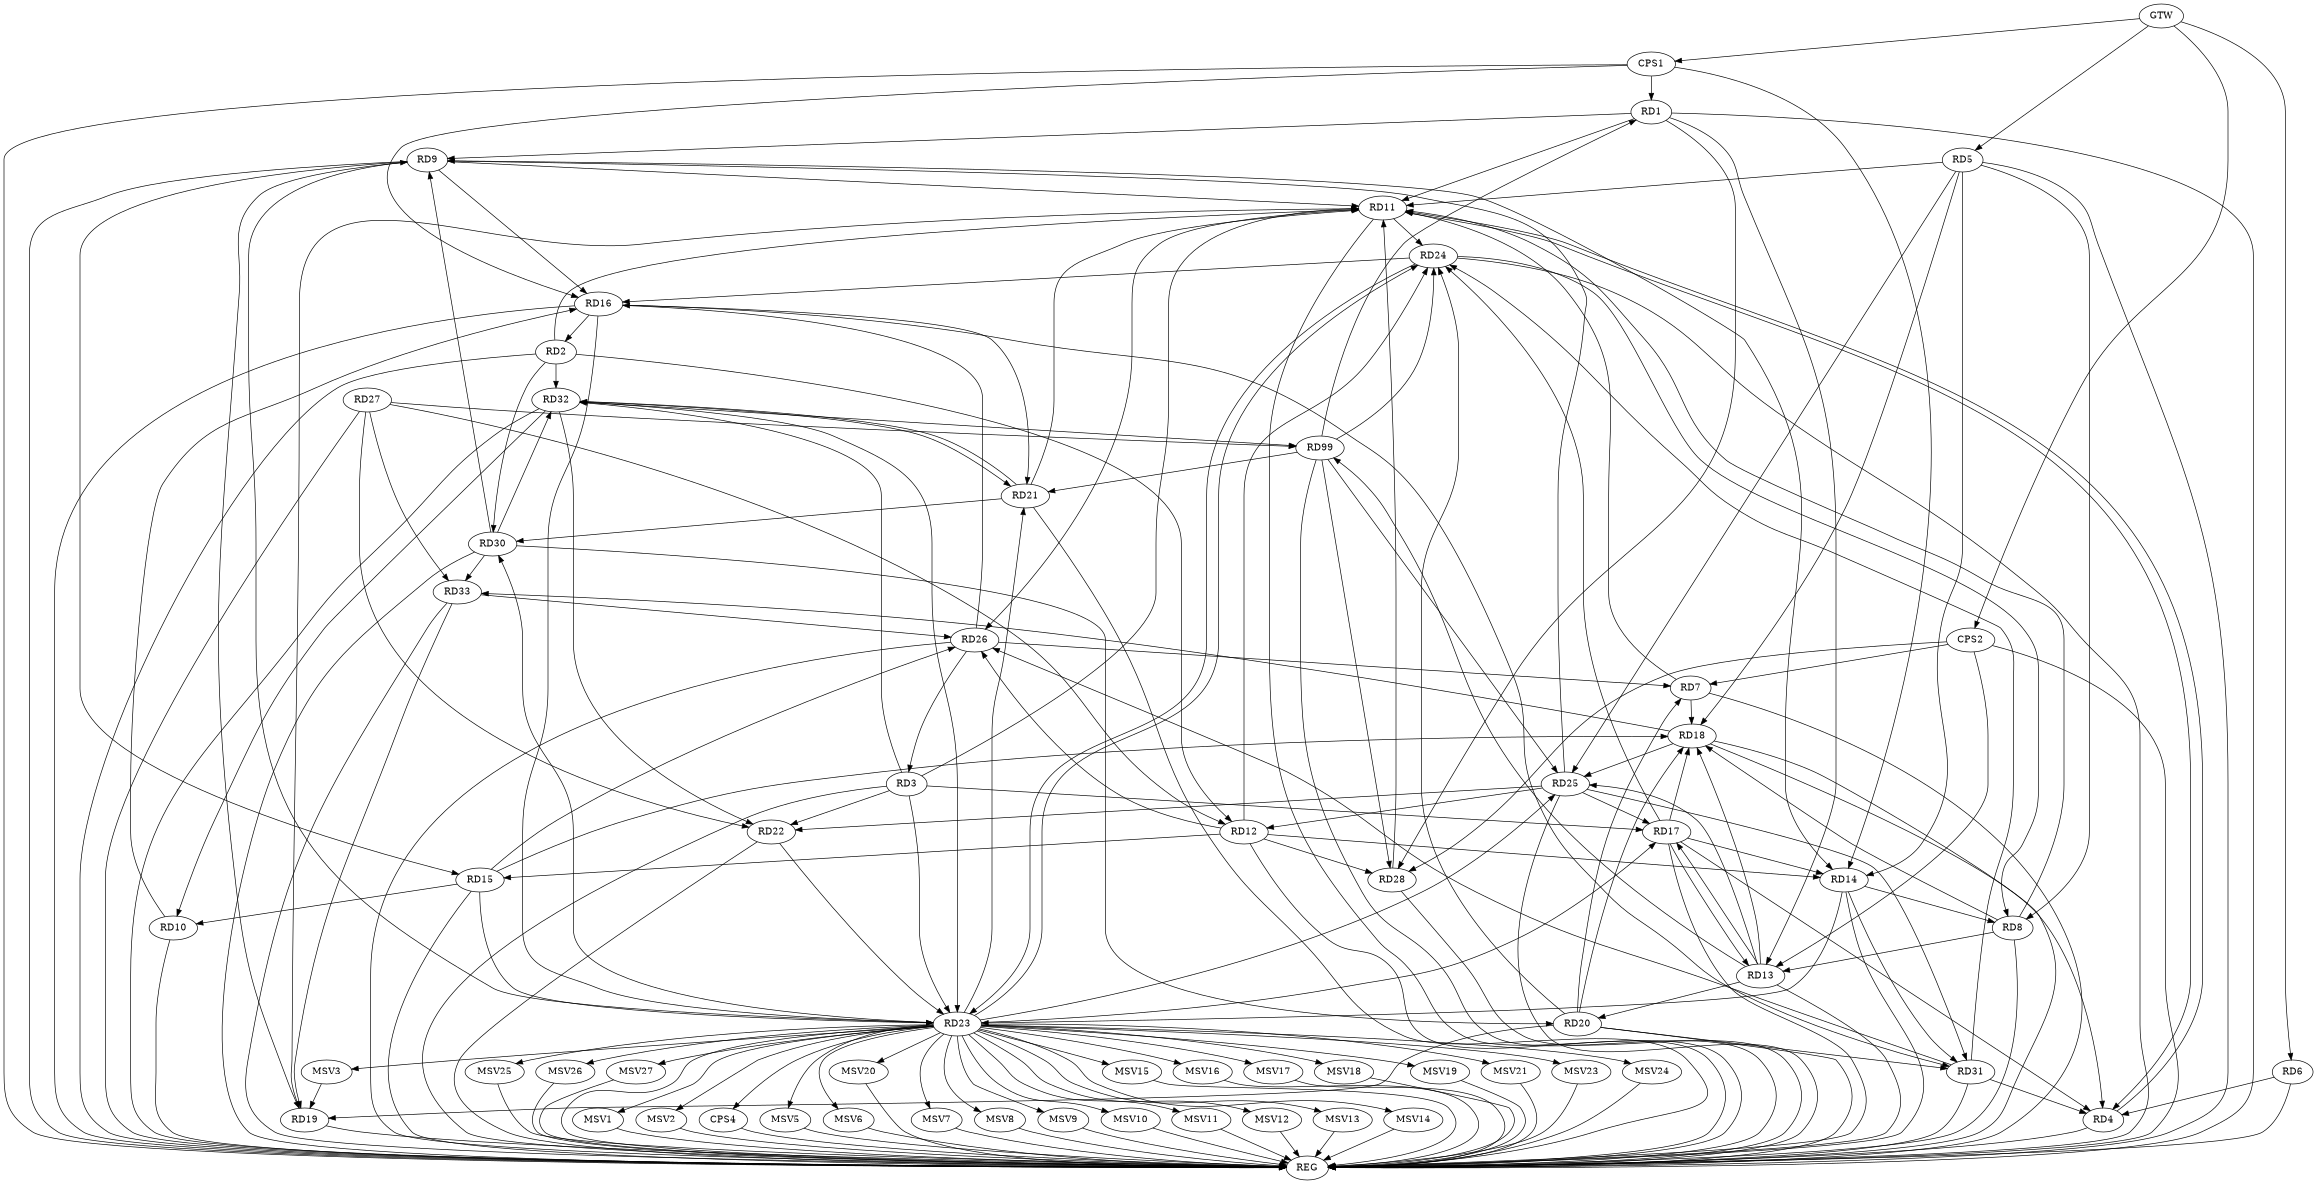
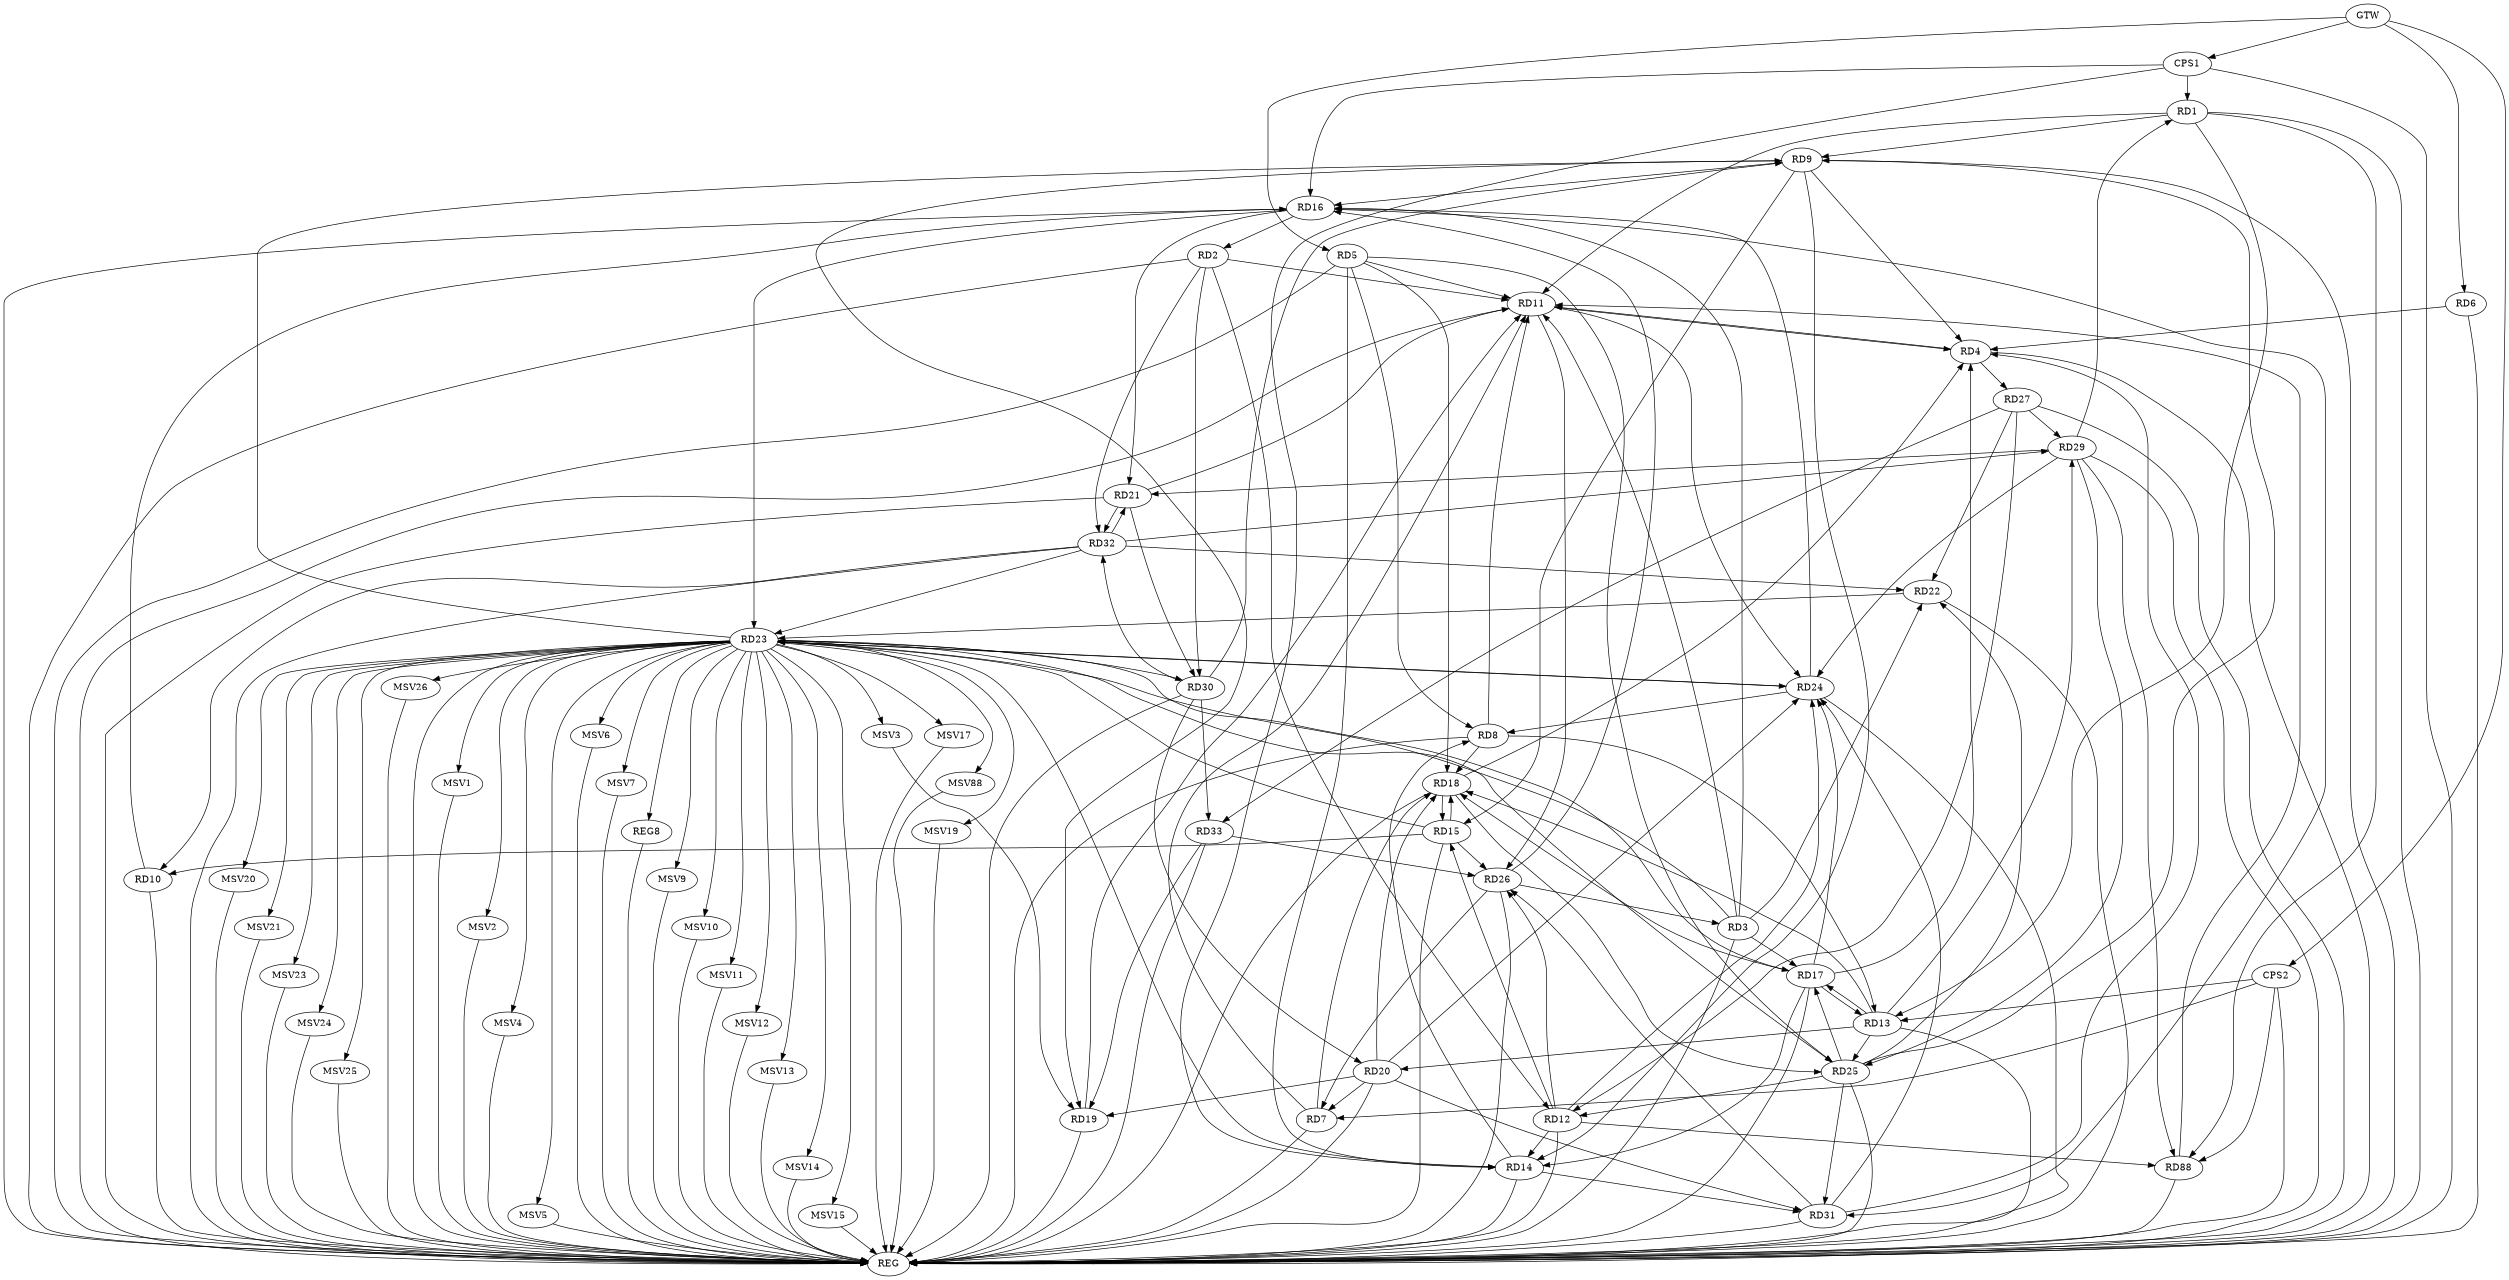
(900, 184) -> (1884, 253)
none -> (1991, 373)
(1320, 448) -> (2072, 448)
(873, 477) -> (1742, 415)
(1082, 637) -> (1442, 805)
(992, 765) -> none
(1392, 880) -> (2179, 1168)
(636, 1072) -> none
(1203, 1072) -> none
(1344, 1072) -> (965, 784)
(723, 1120) -> (508, 1024)
(1000, 1120) -> (647, 832)
